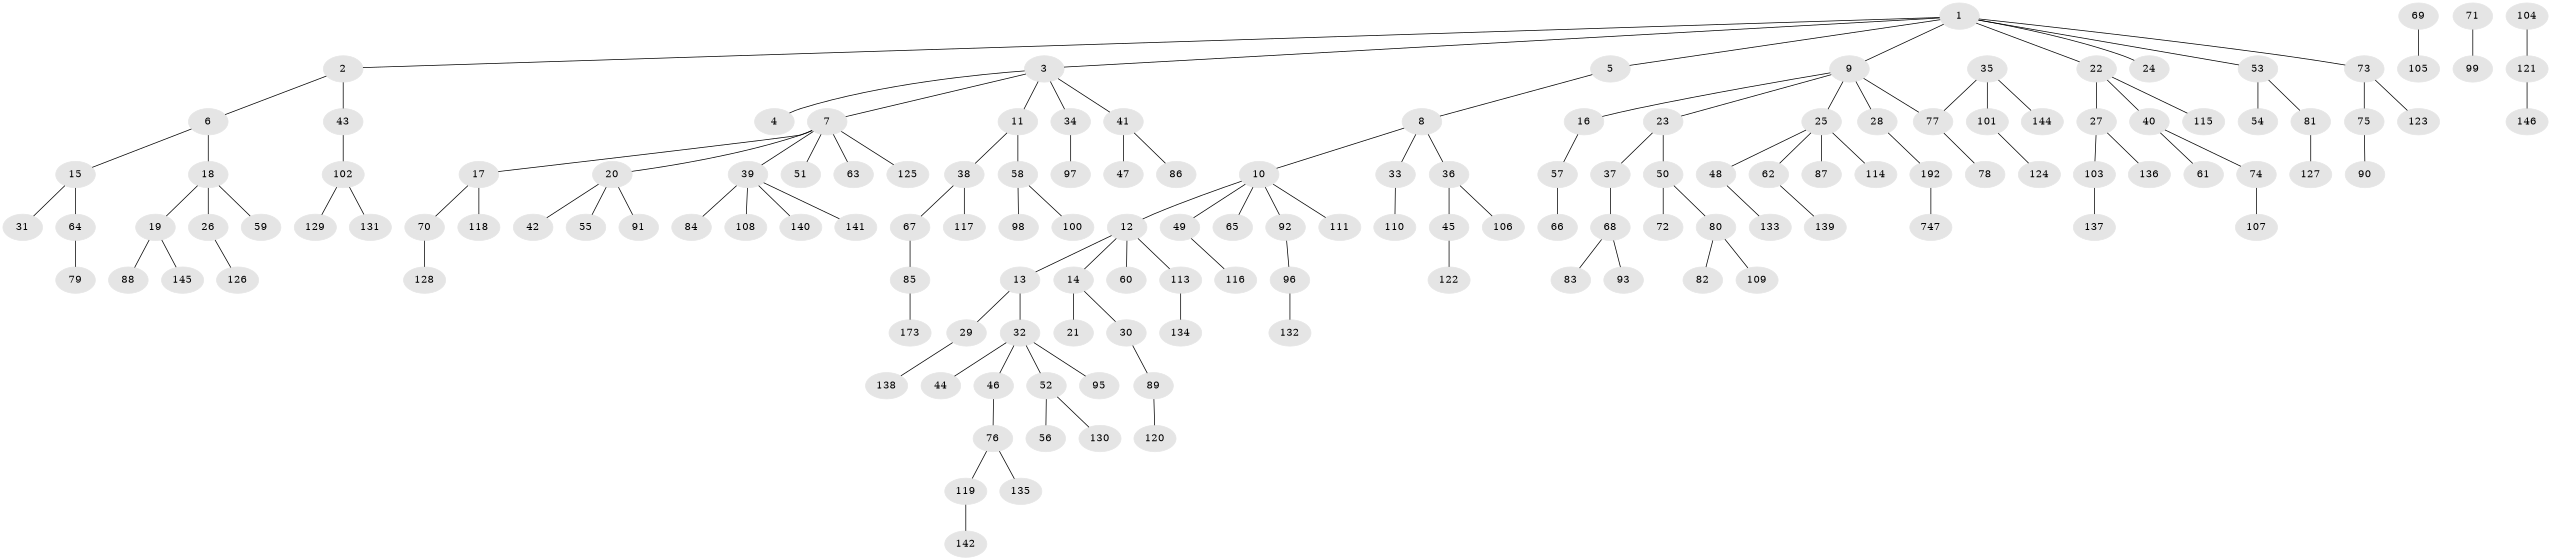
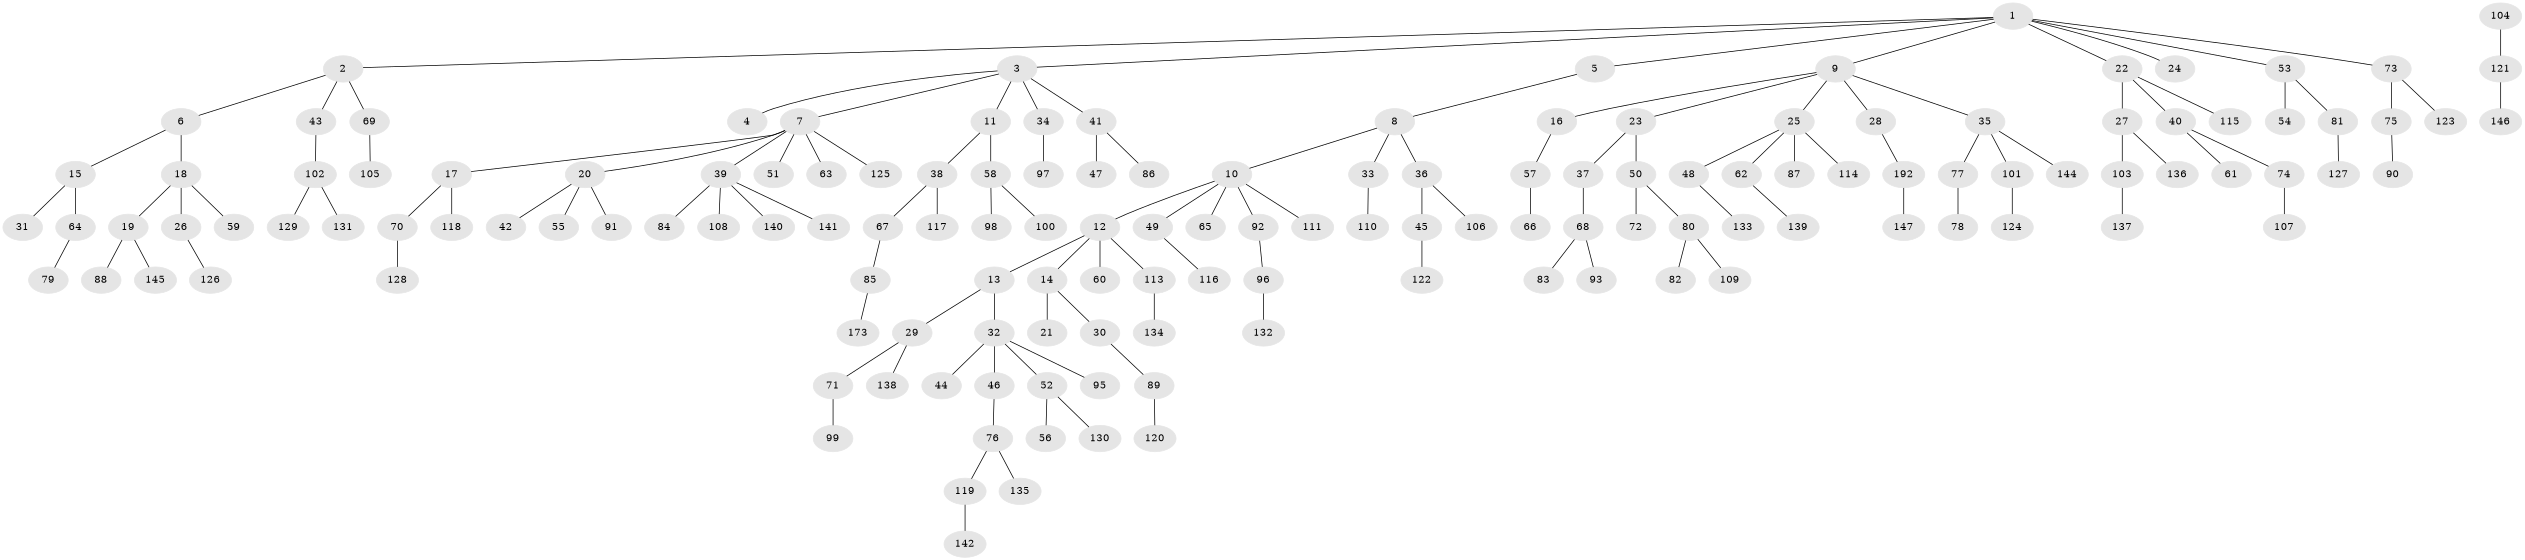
none -> (356, 95)
(1891, 95) -> (1910, 95)
(1931, 227) -> (1904, 227)
none -> (873, 359)
